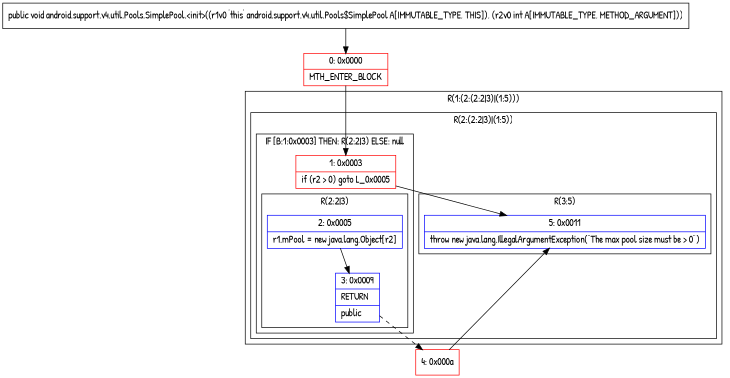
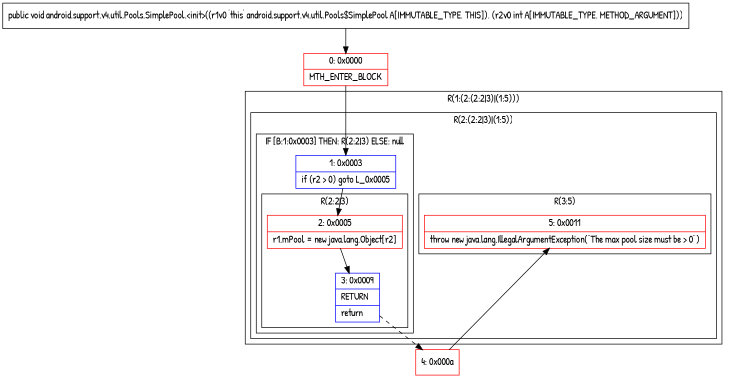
(346, 172) -> (346, 172)
(448, 200) -> (341, 198)
(335, 232) -> (335, 232)
(565, 232) -> (565, 232)
(351, 313) -> (352, 313)
